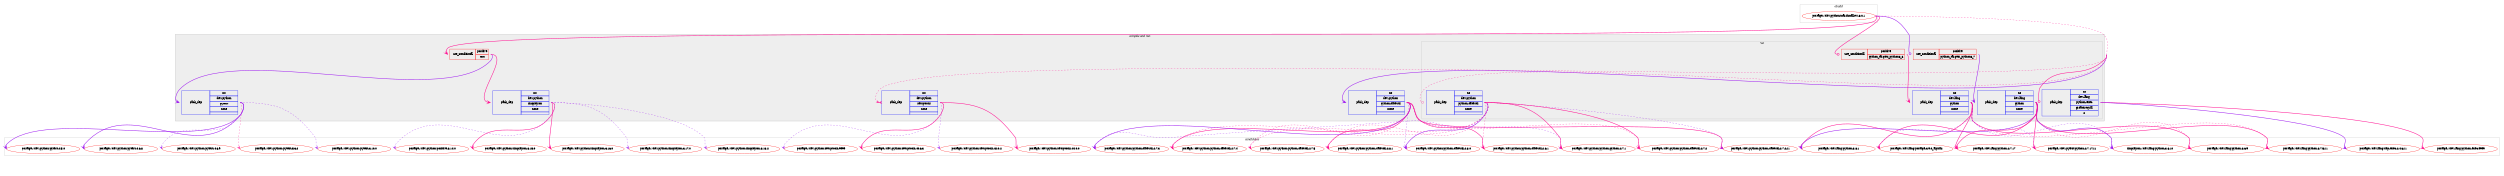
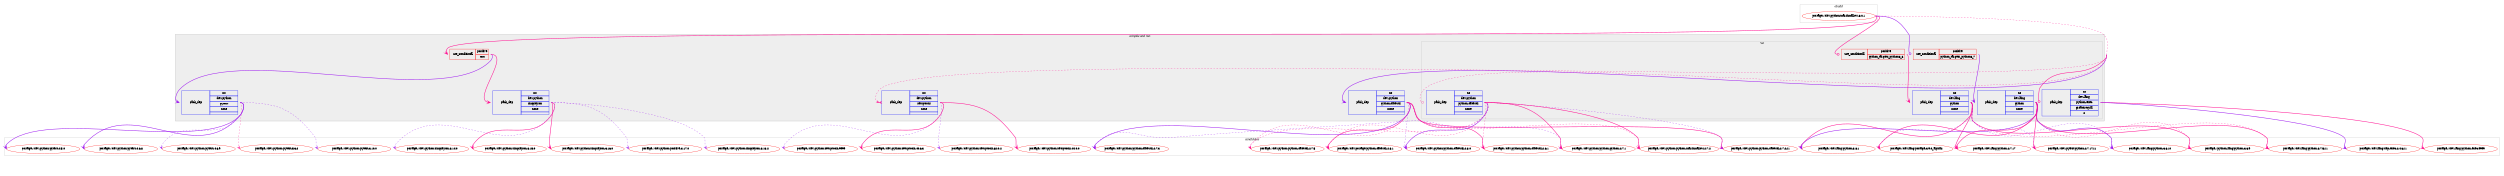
(432, 149) -> (432, 149)
(665, 149) -> (665, 149)
(977, 149) -> (977, 149)
(1210, 149) -> none
(1365, 149) -> (1365, 149)
(1679, 149) -> (1679, 149)
(2150, 149) -> (2150, 149)
(2228, 149) -> (2228, 149)
